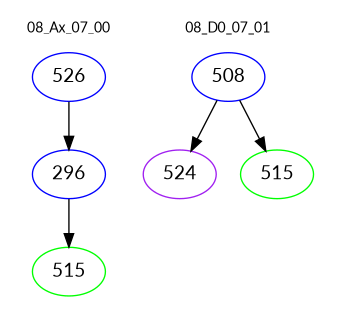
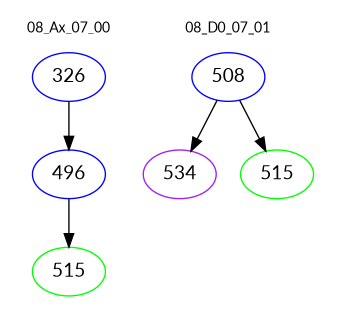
(69, 77) -> (69, 77)
(69, 174) -> (69, 174)
(180, 174) -> (180, 174)
